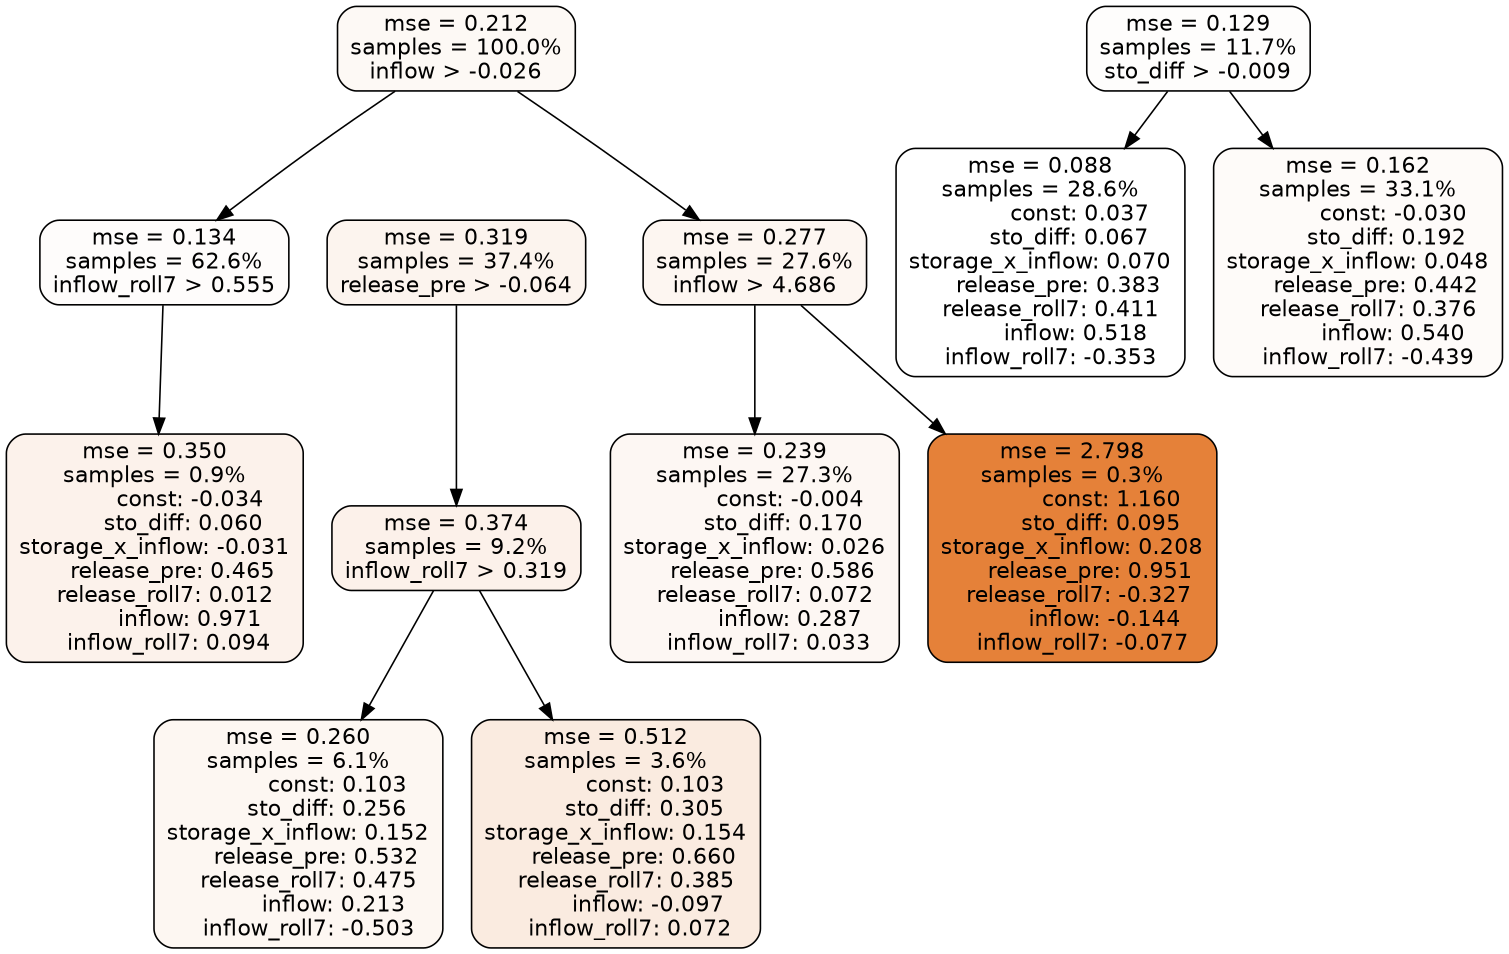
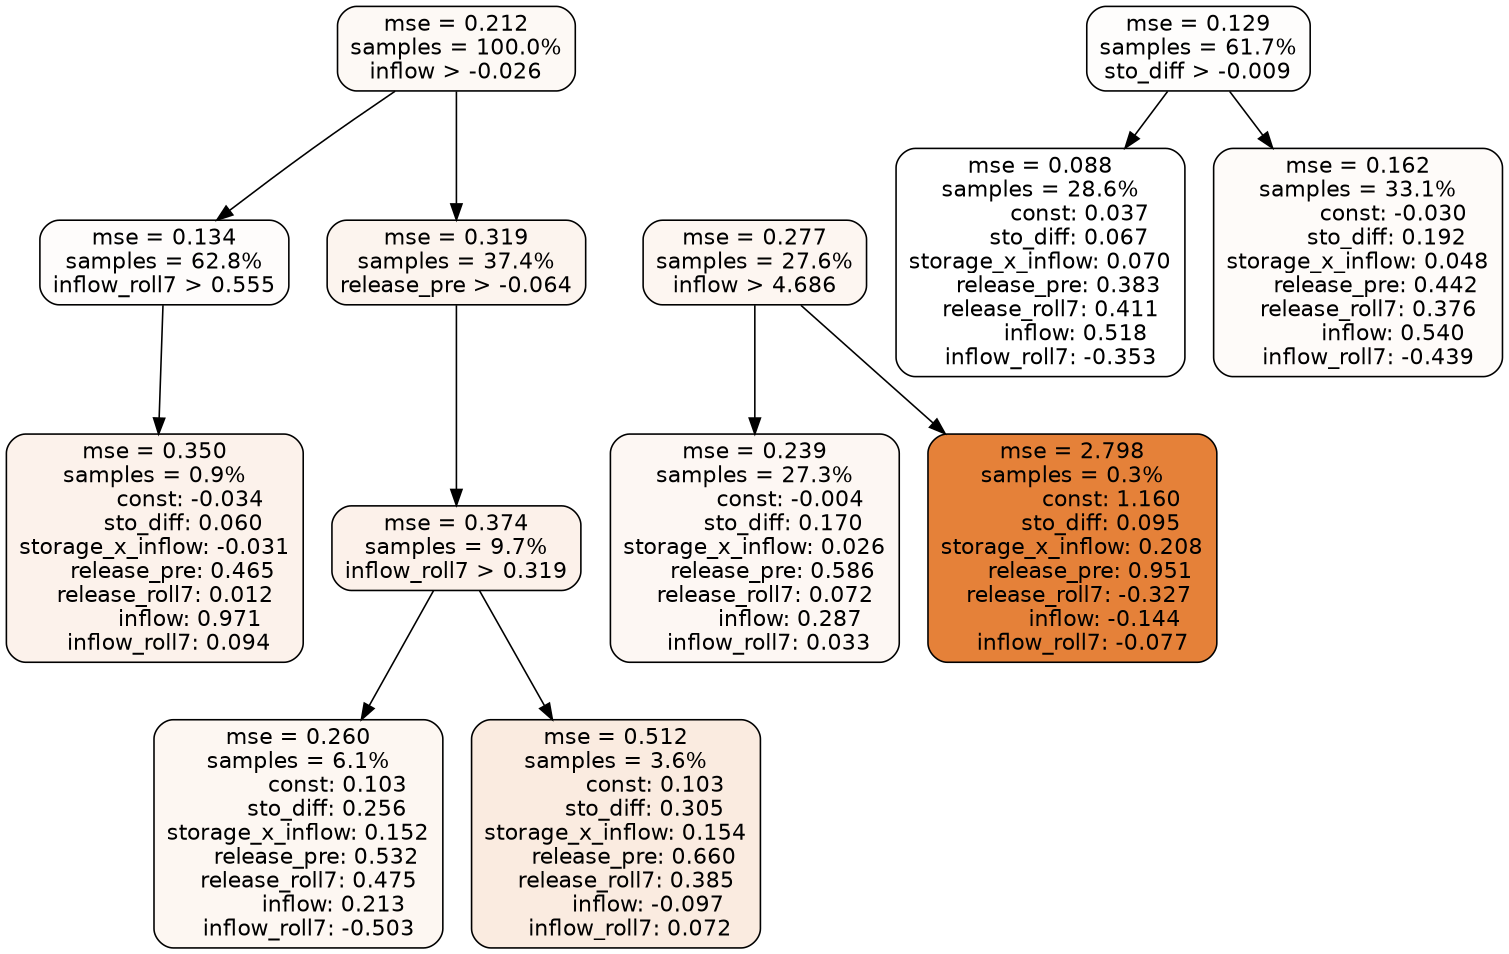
(1198, 49) -> (1198, 49)
(602, 150) -> (456, 148)
(164, 263) -> (164, 263)
(456, 548) -> (456, 548)
